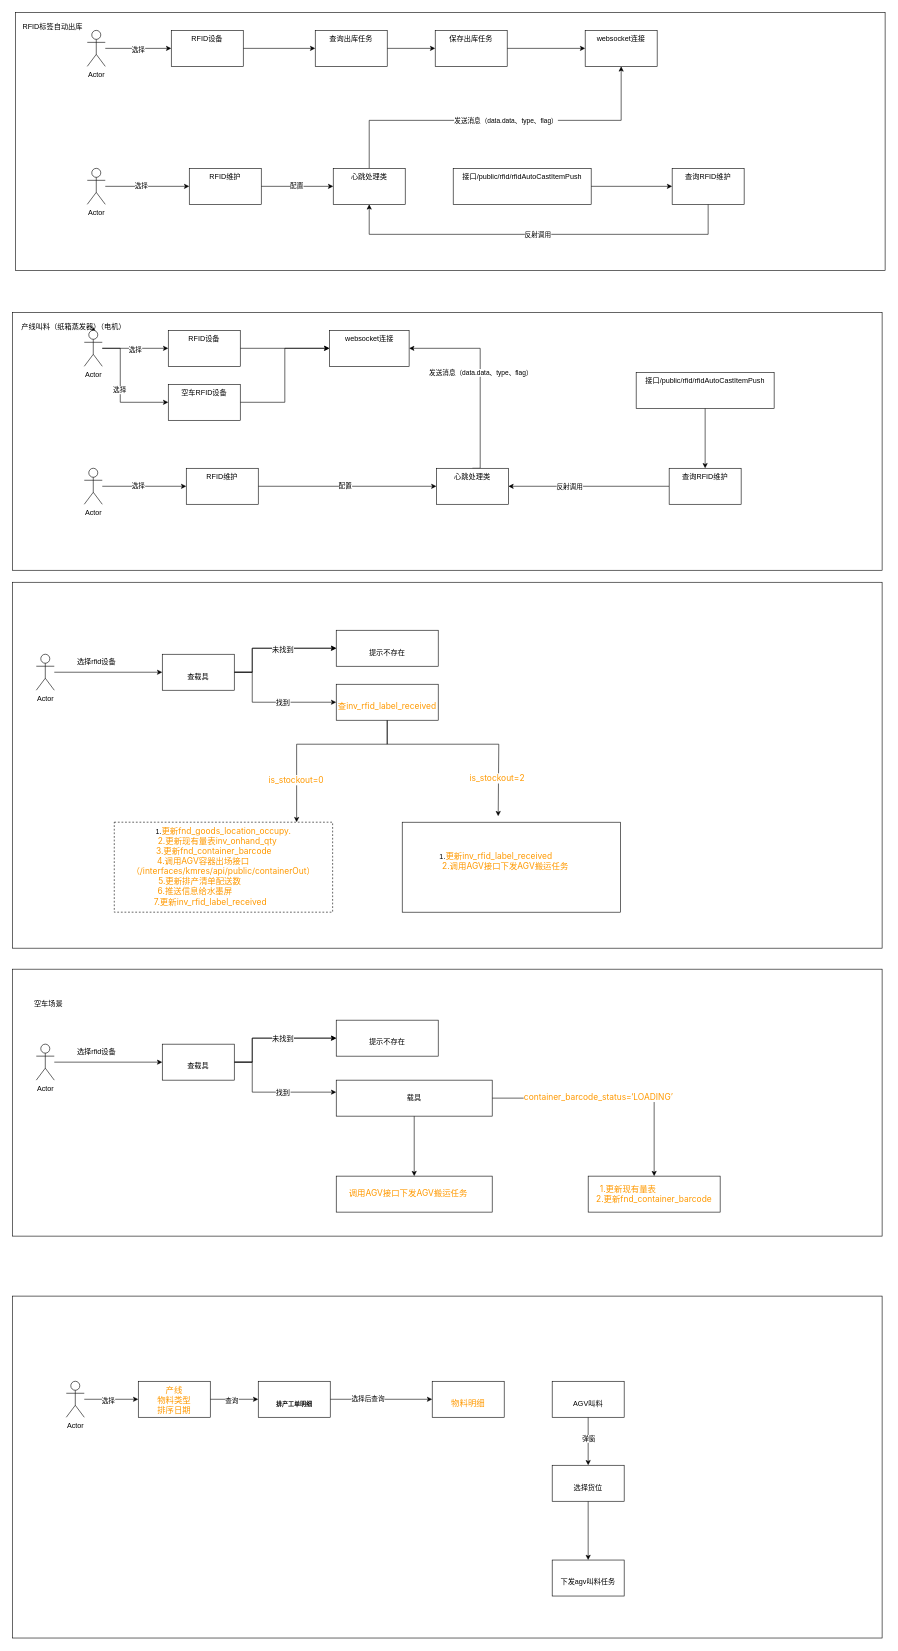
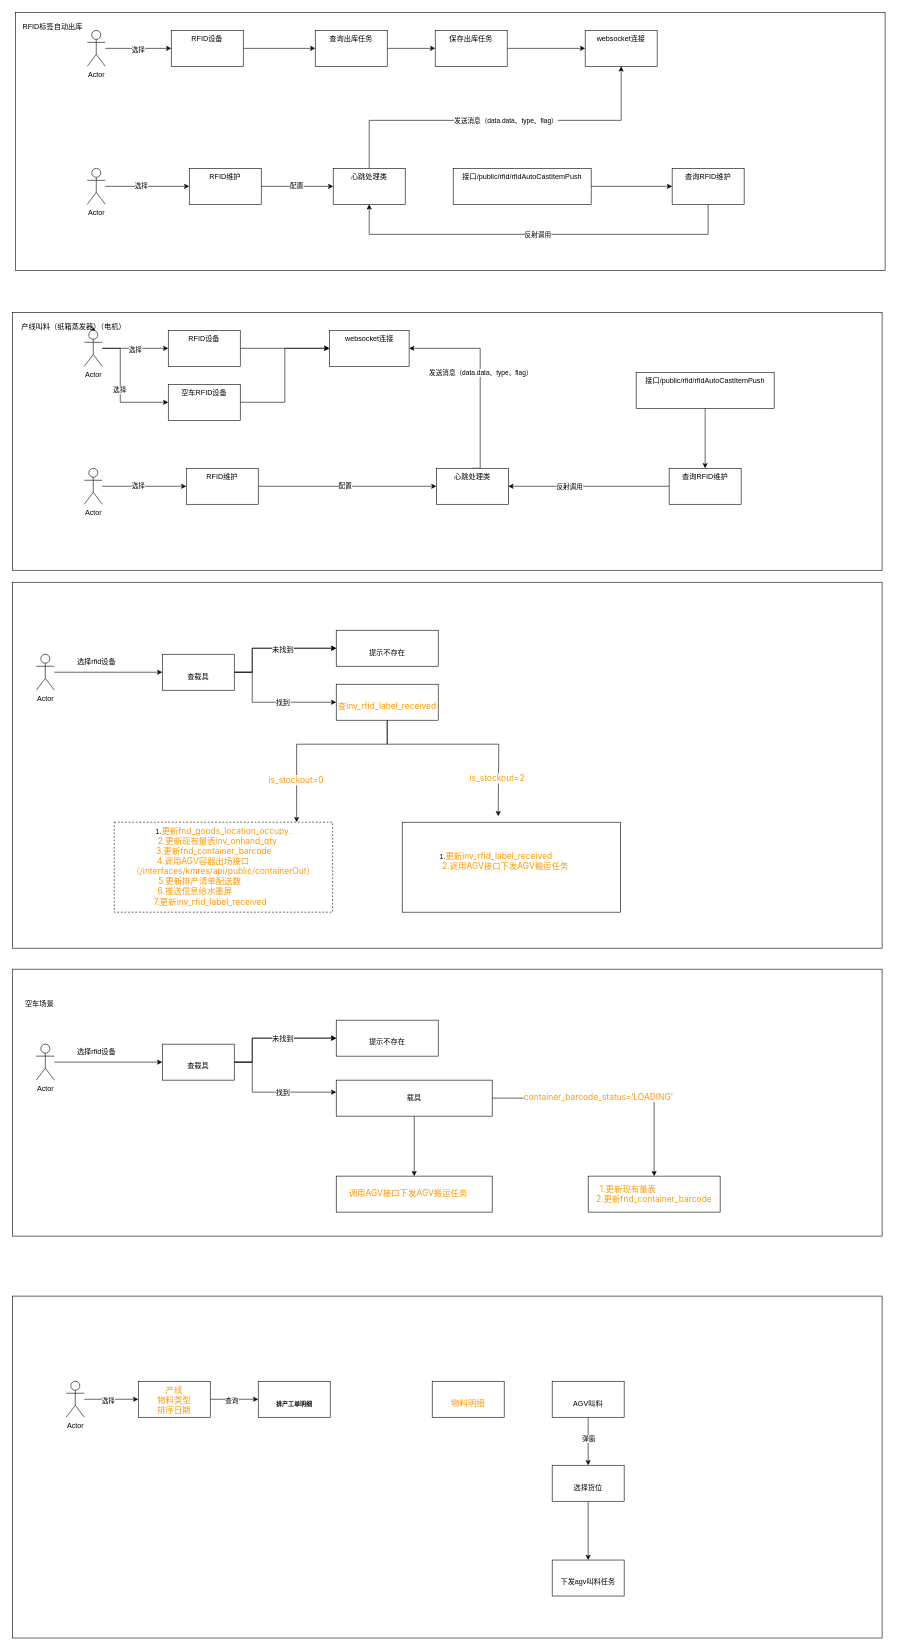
(48, 1004) -> (39, 1004)
(367, 1400) -> none
